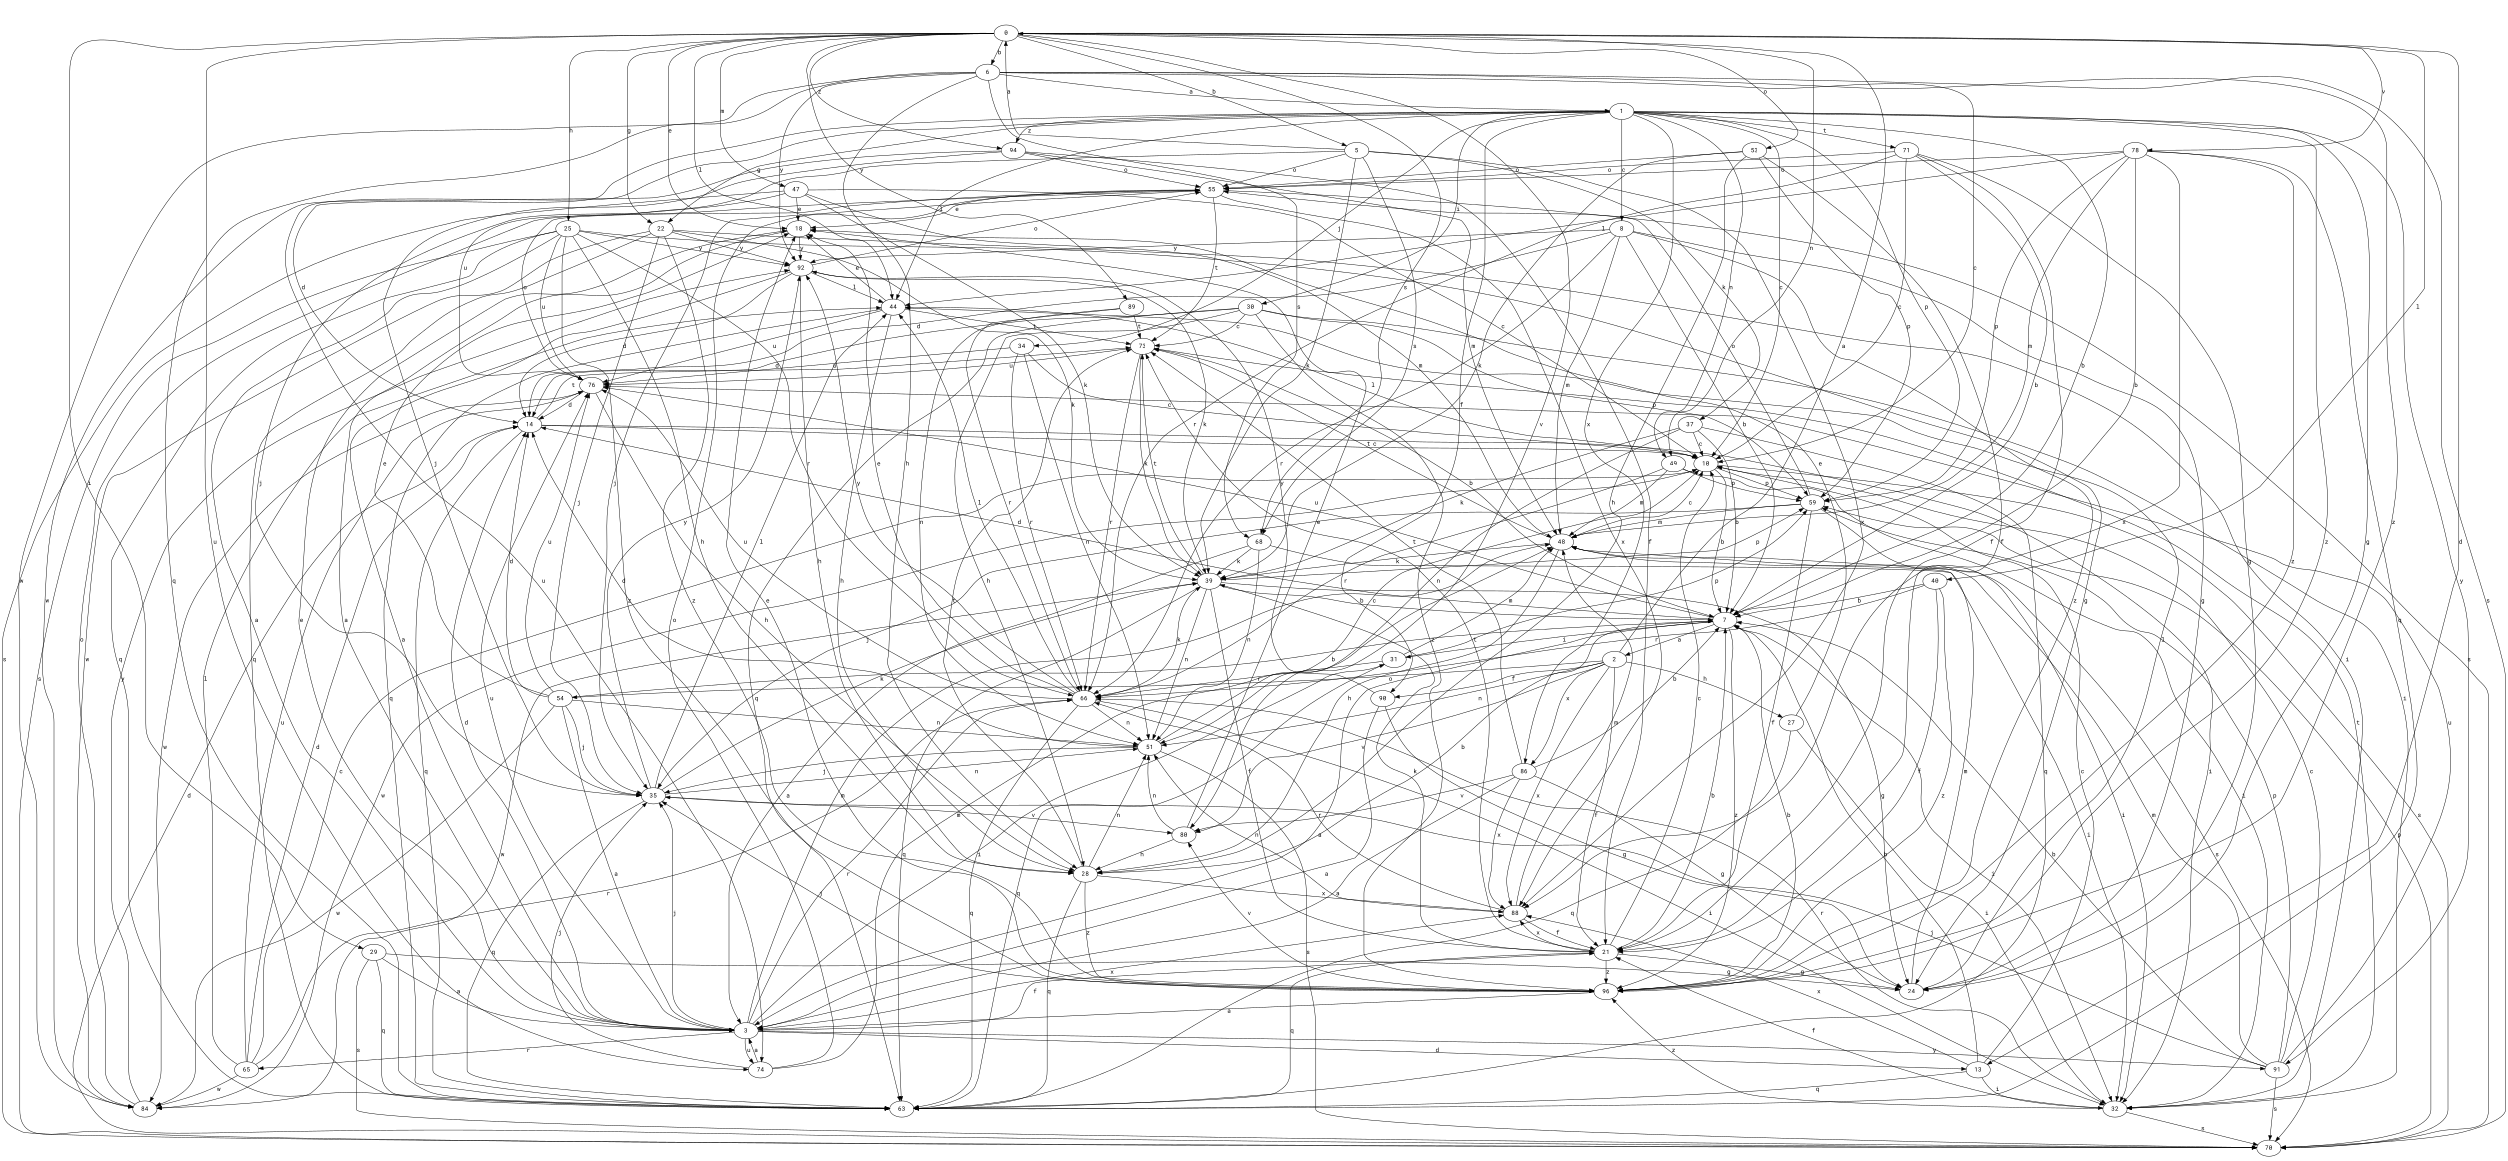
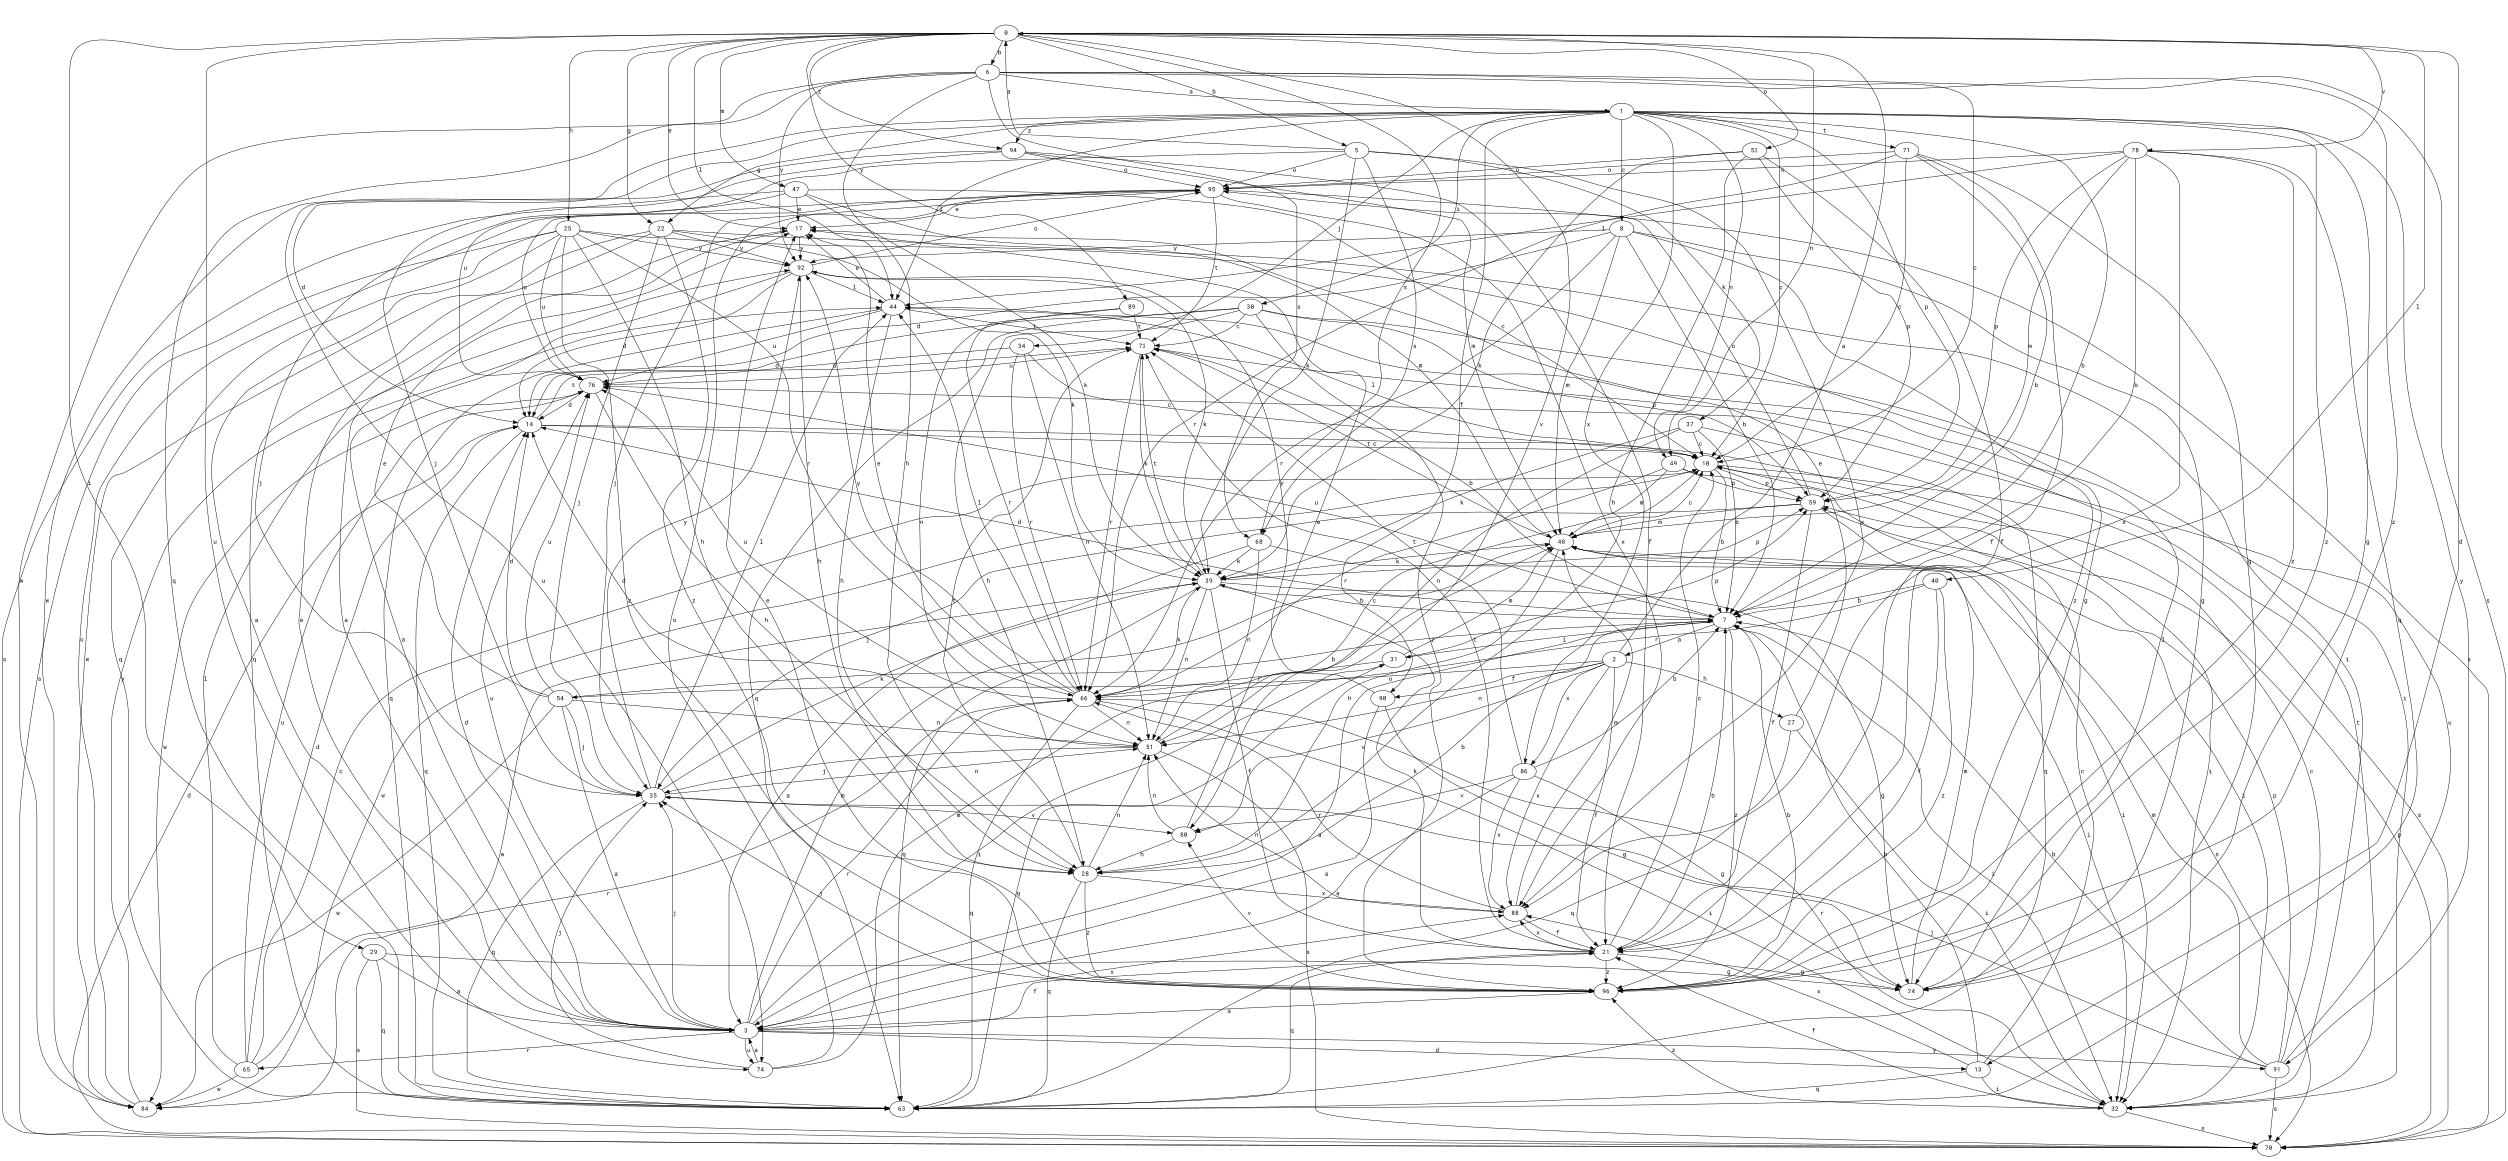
(1212, 190) -> (1212, 190)
(799, 229) -> (799, 229)
